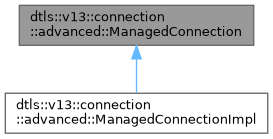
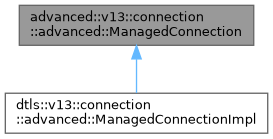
(137, 25) -> (137, 25)
